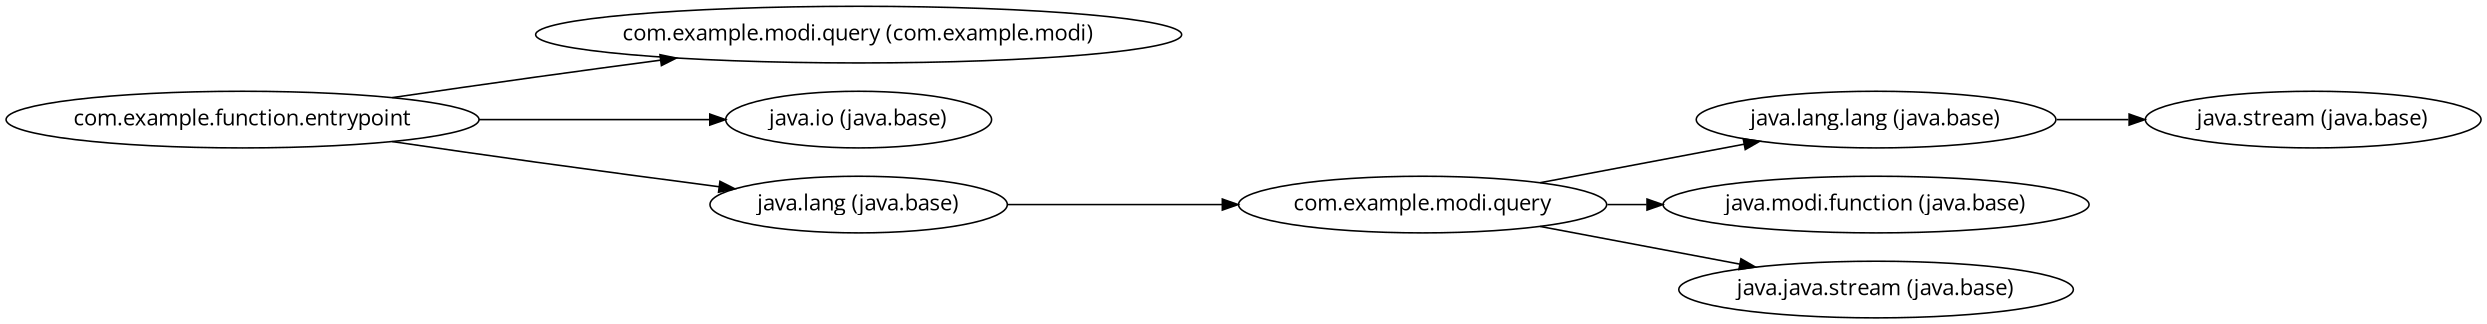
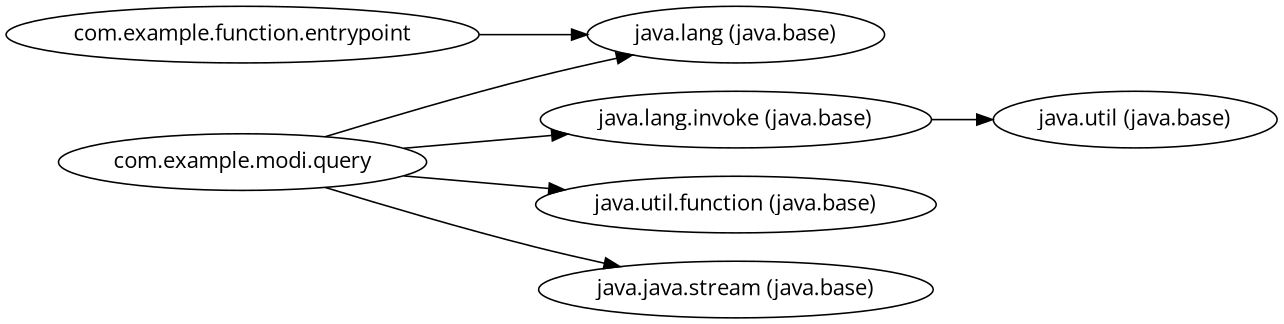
(859, 35) -> none
(859, 120) -> none
(1876, 120) -> (736, 120)
(2313, 120) -> (1135, 120)
(1115, 205) -> (470, 94)
(1876, 205) -> (736, 205)
